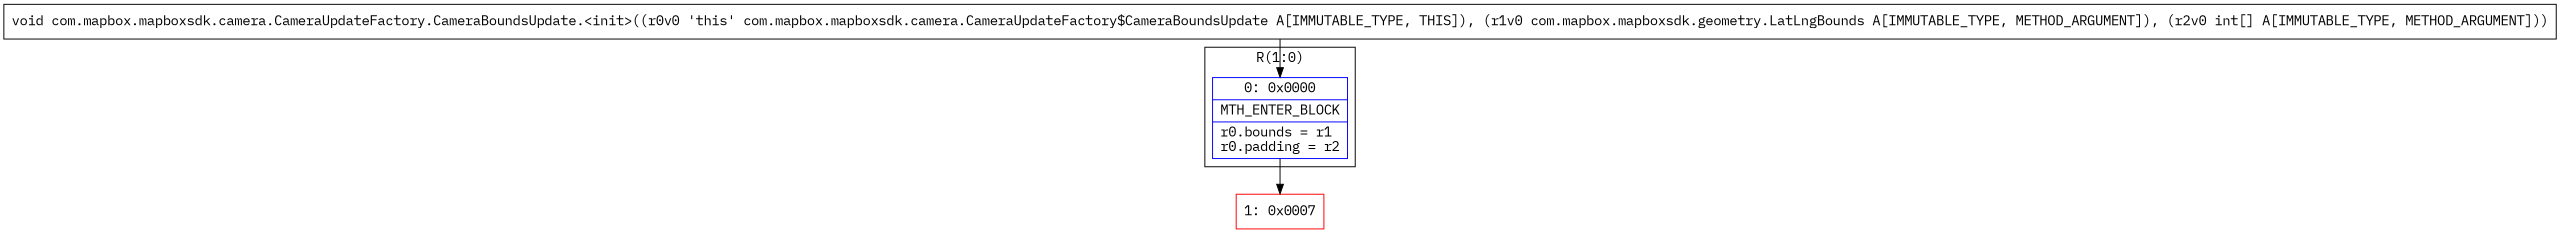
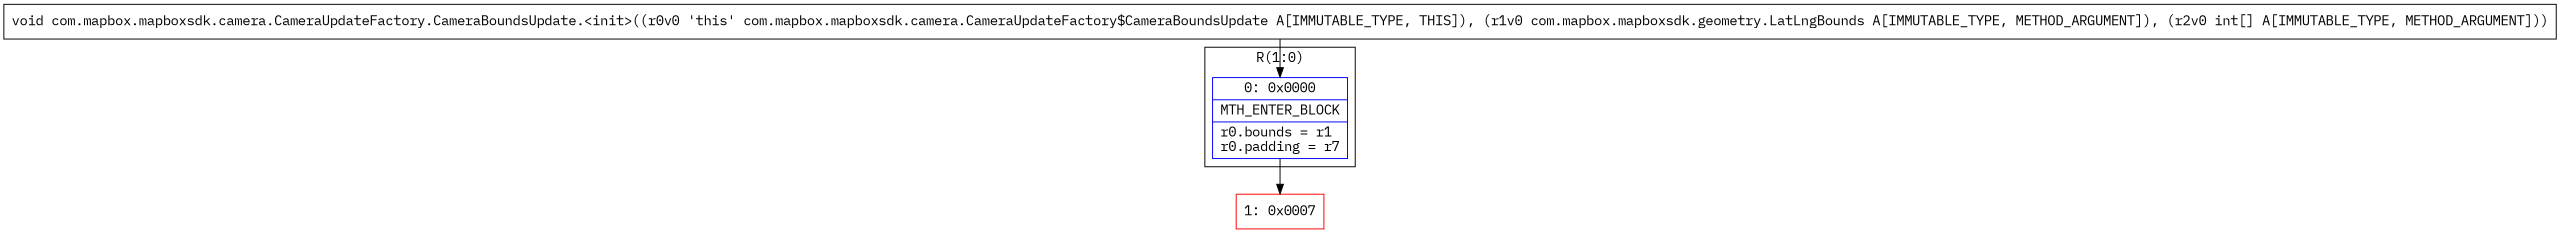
(1280, 147) -> (1280, 147)
